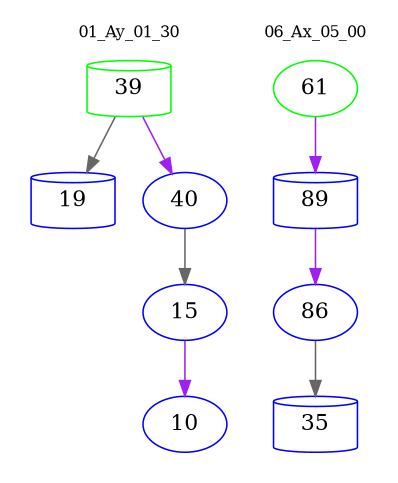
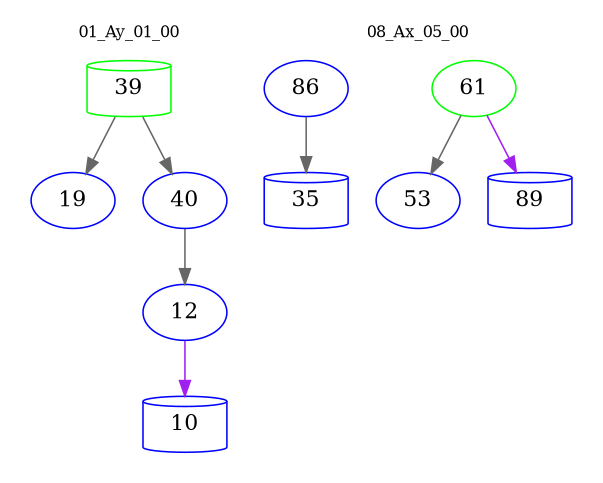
(129, 33) -> (129, 33)
(315, 33) -> (418, 33)
(154, 138) -> (154, 138)
(73, 200) -> (73, 200)
none -> (418, 200)
(315, 249) -> none
(185, 312) -> (185, 312)
(185, 424) -> (185, 424)
